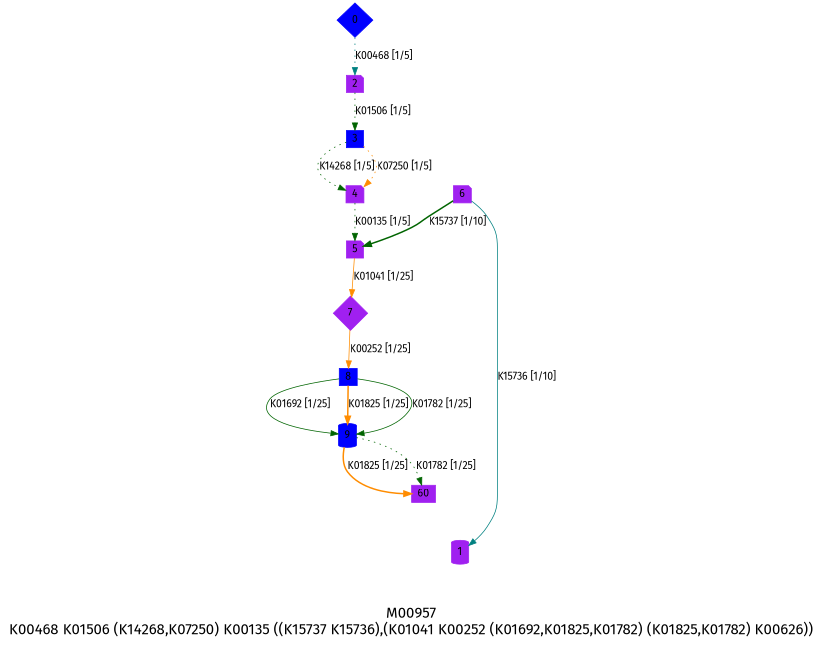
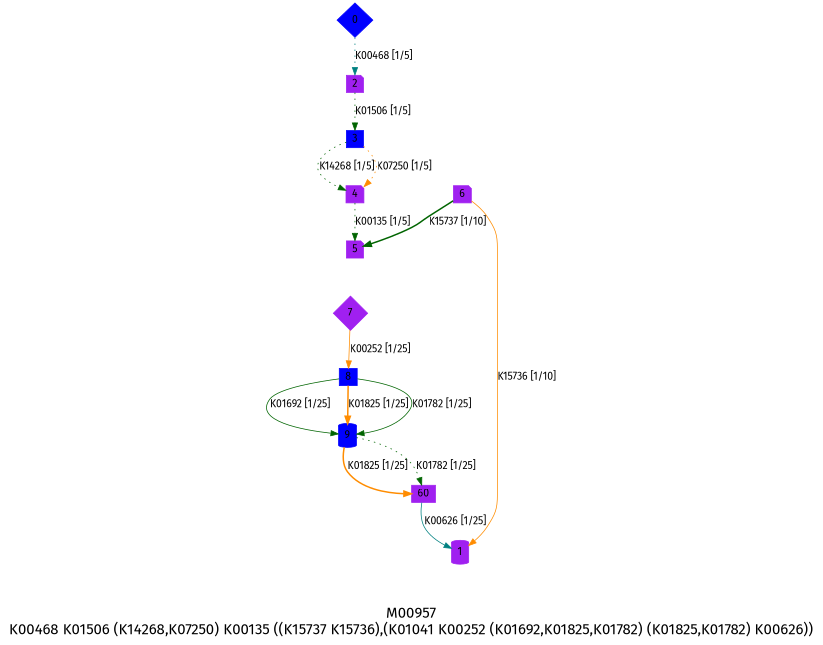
(353, 274) -> none
(497, 370) -> (497, 370)
none -> (425, 528)
